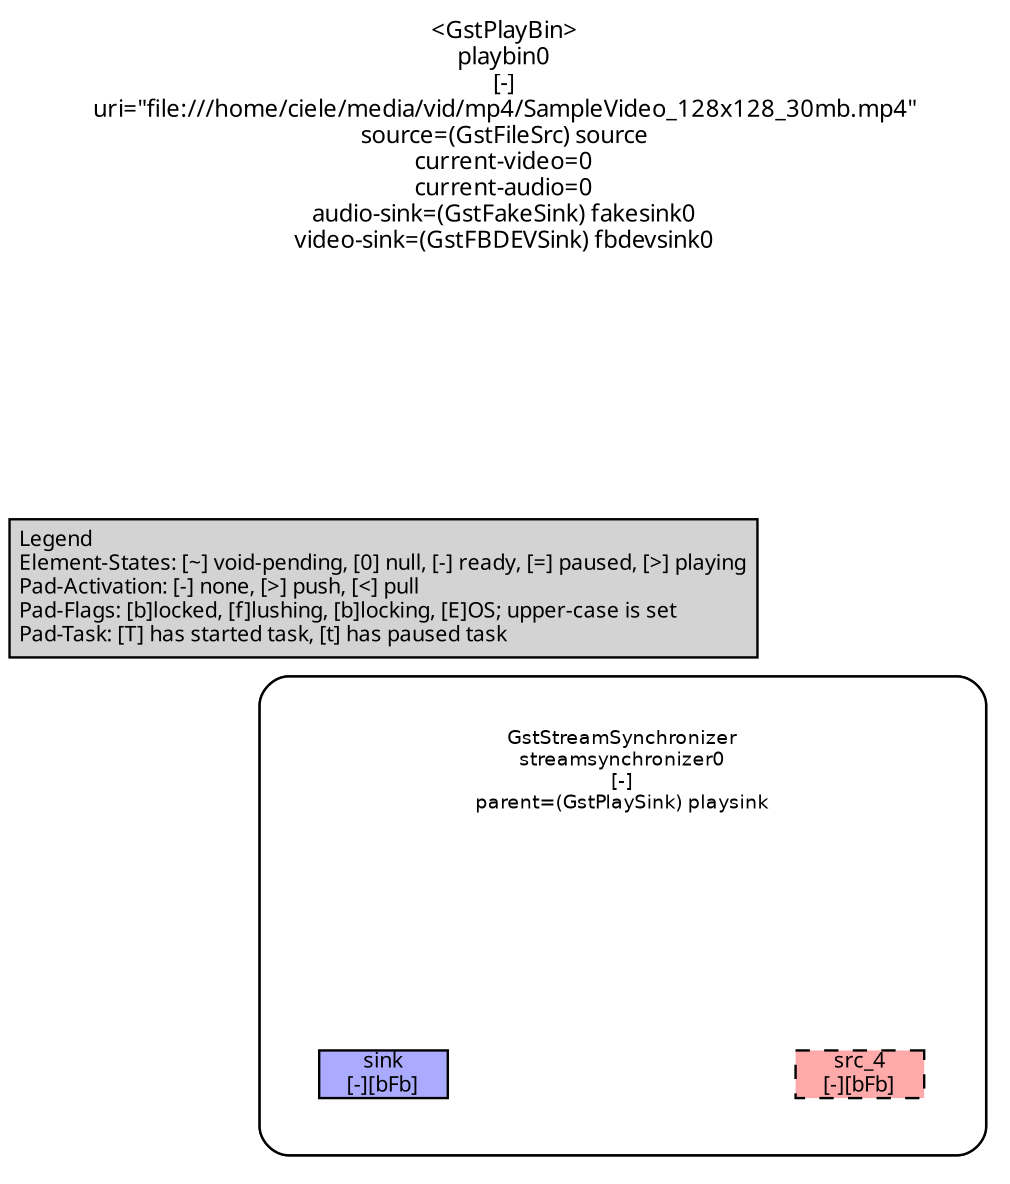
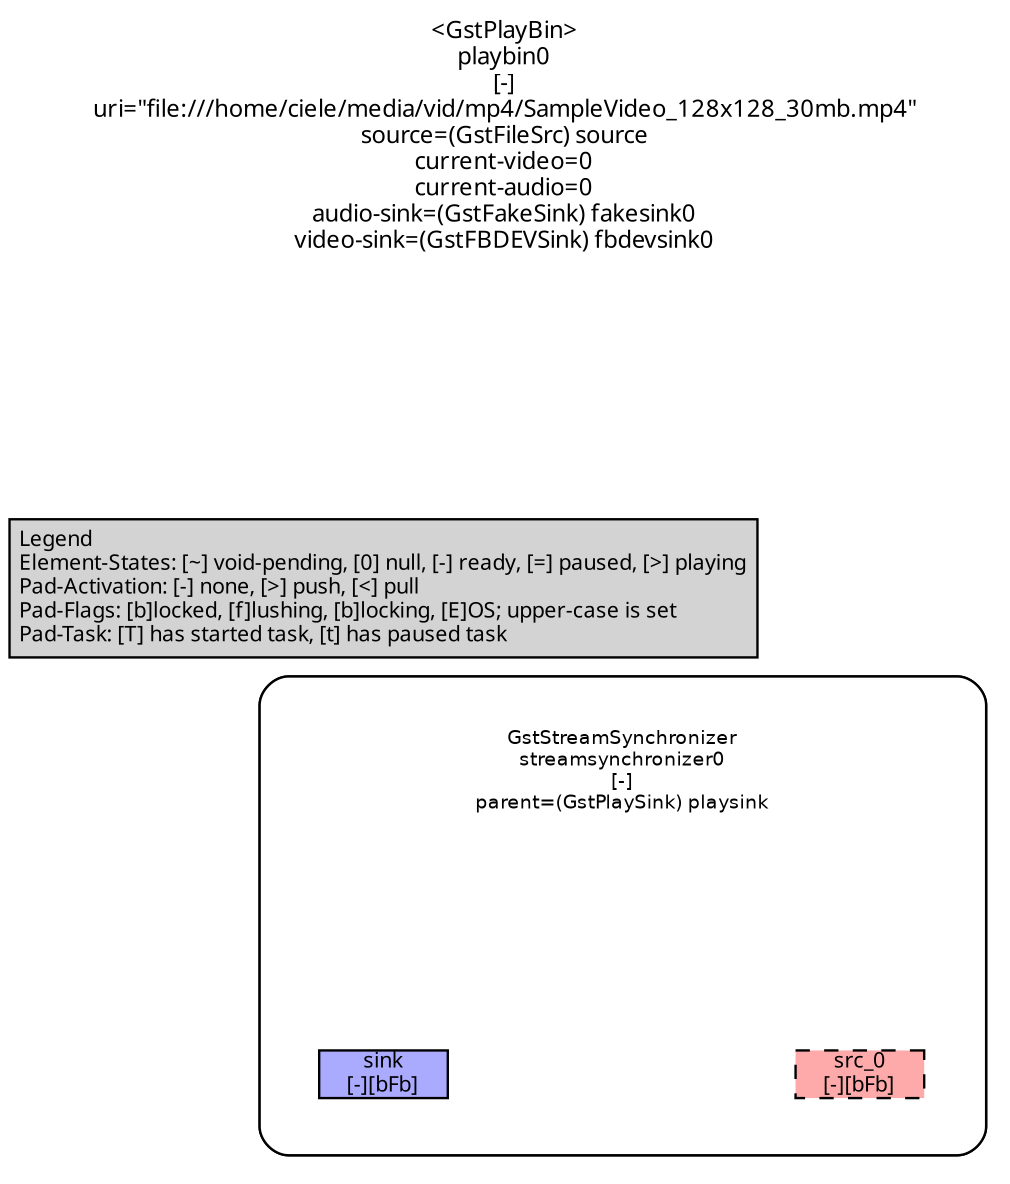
(860, 1074) -> (860, 1074)
